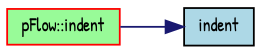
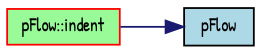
(219, 27) -> (219, 27)
